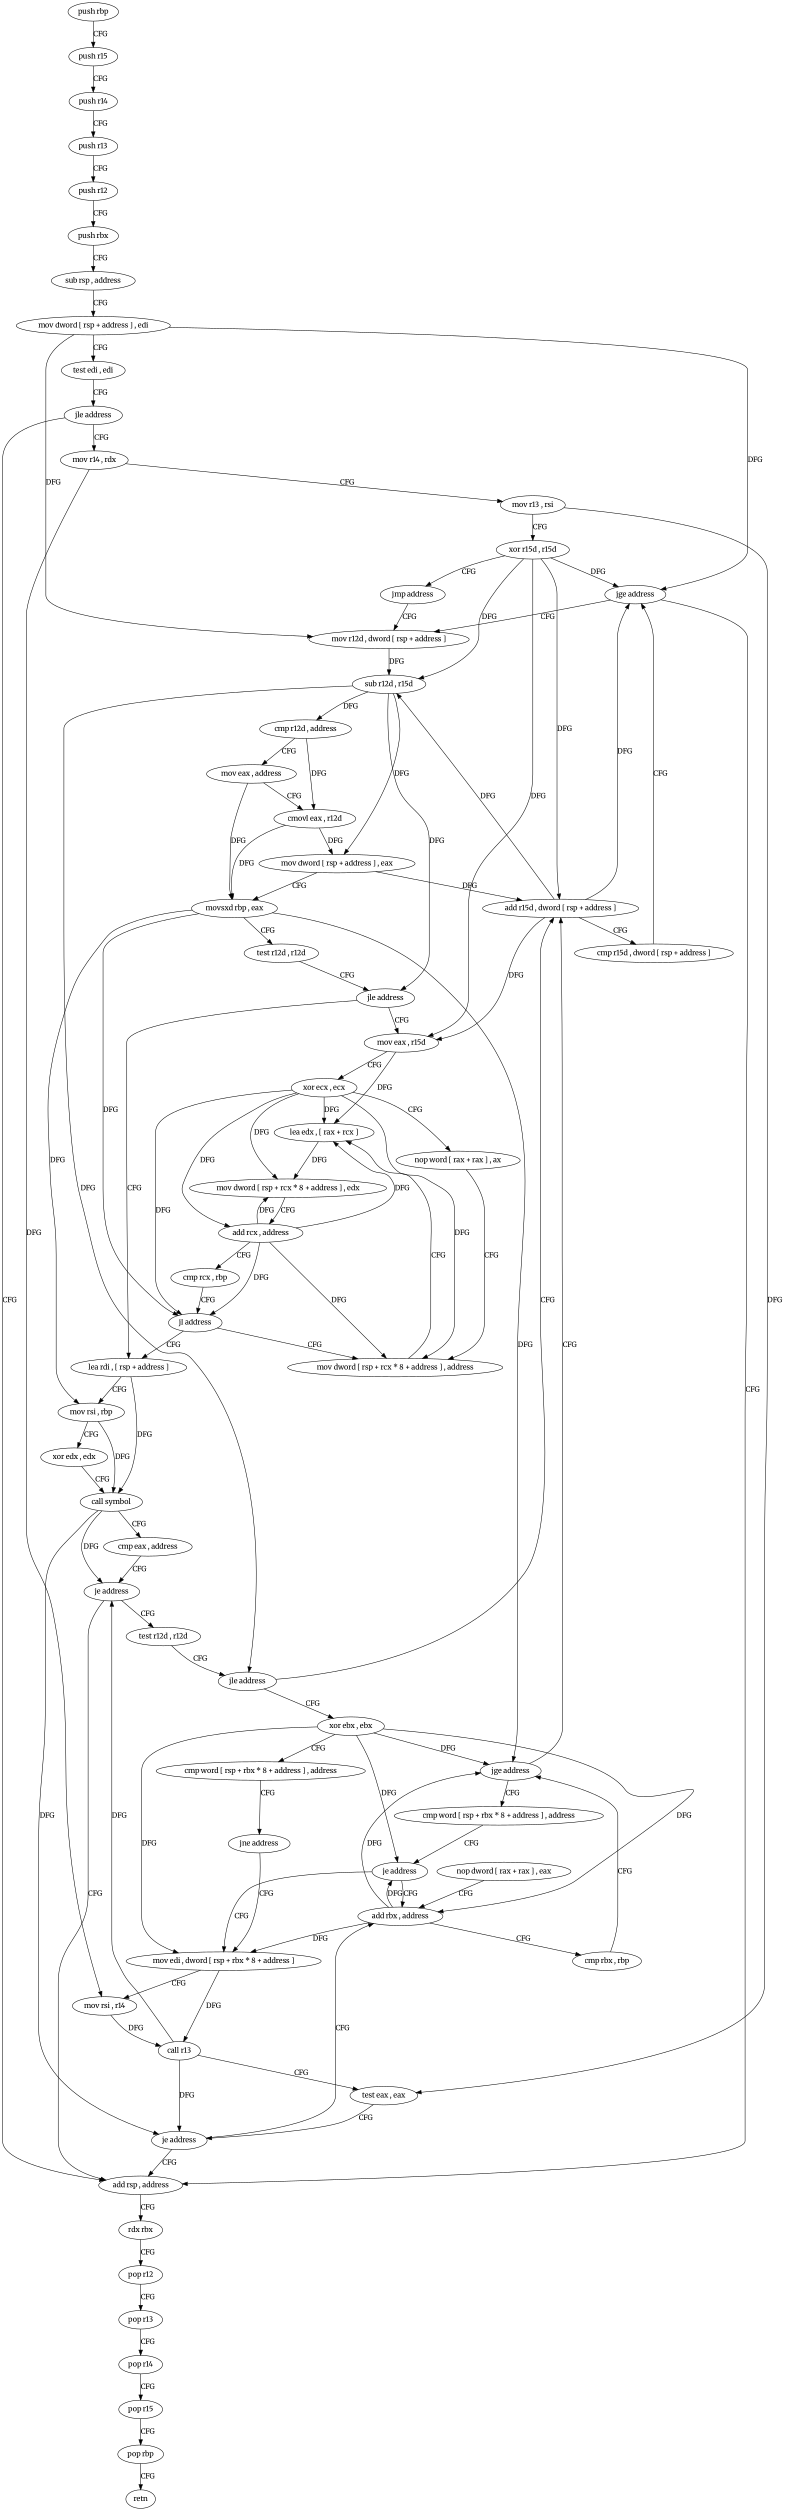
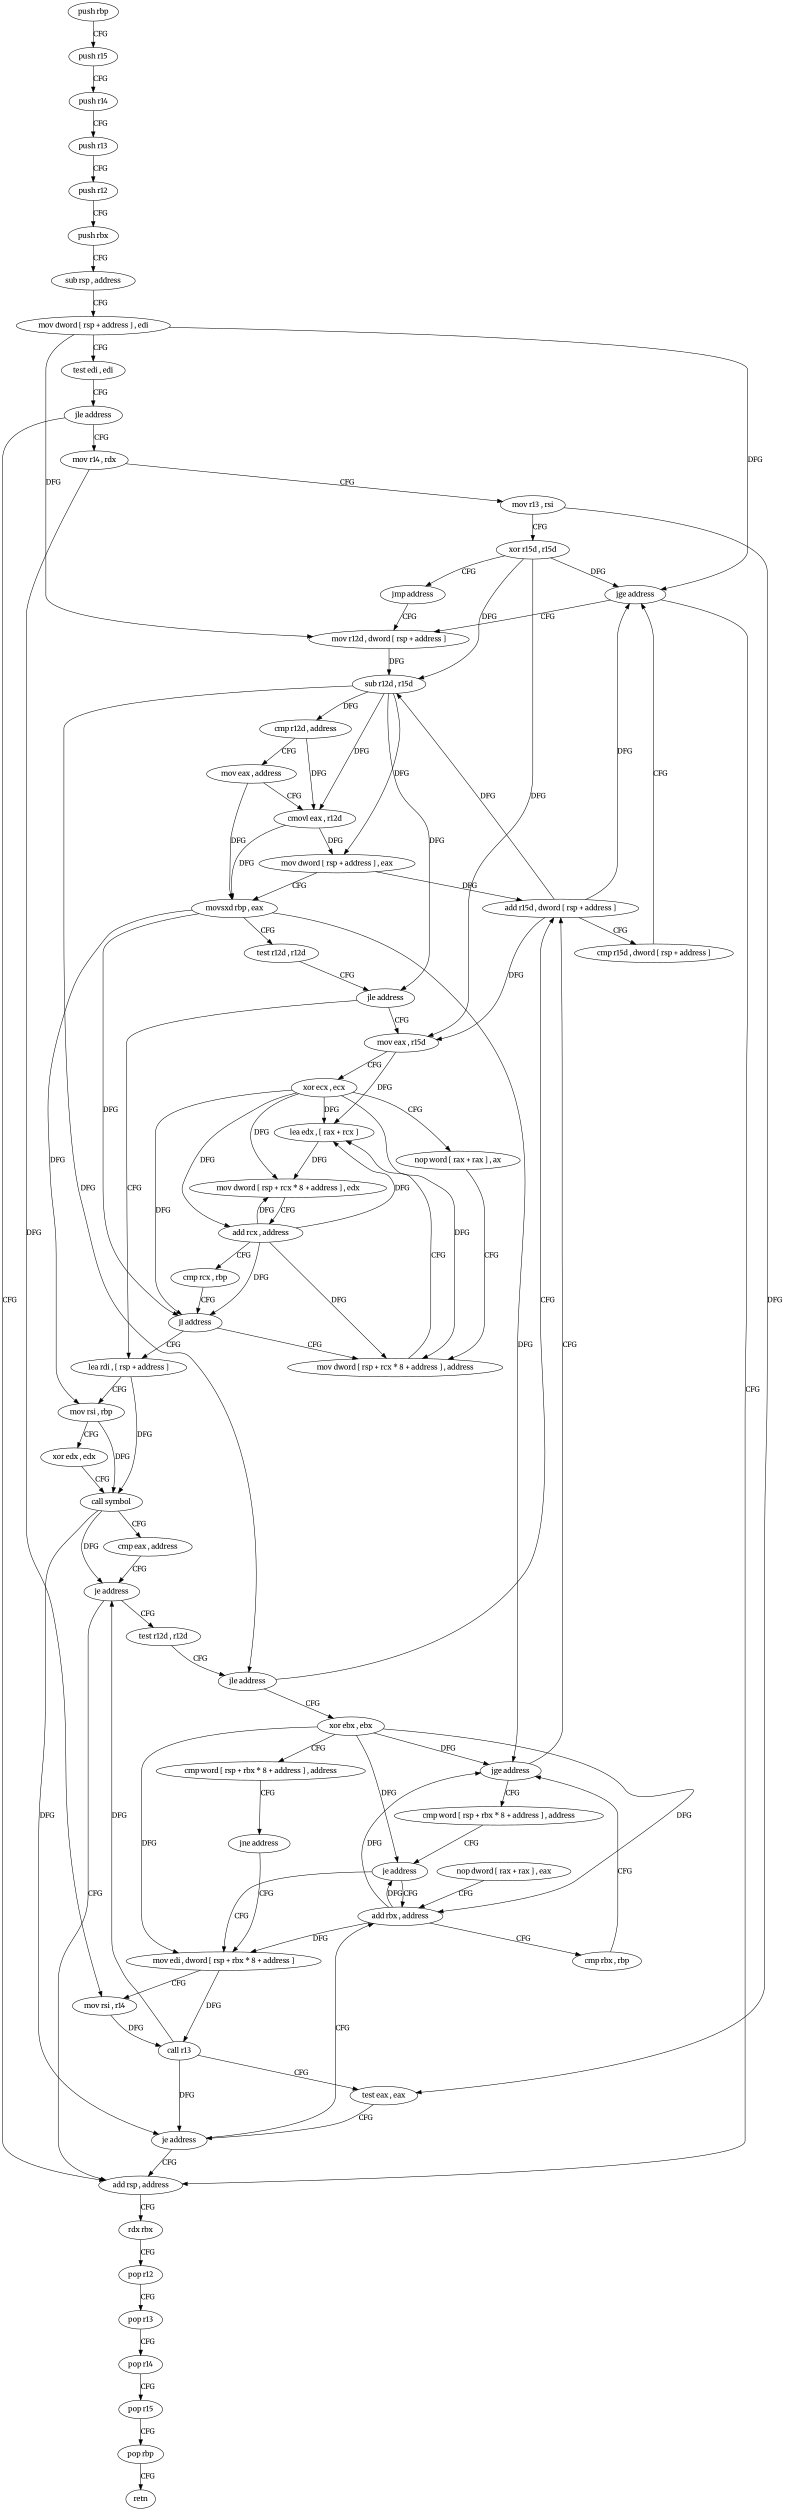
(557, 724) -> none
none -> (353, 749)
